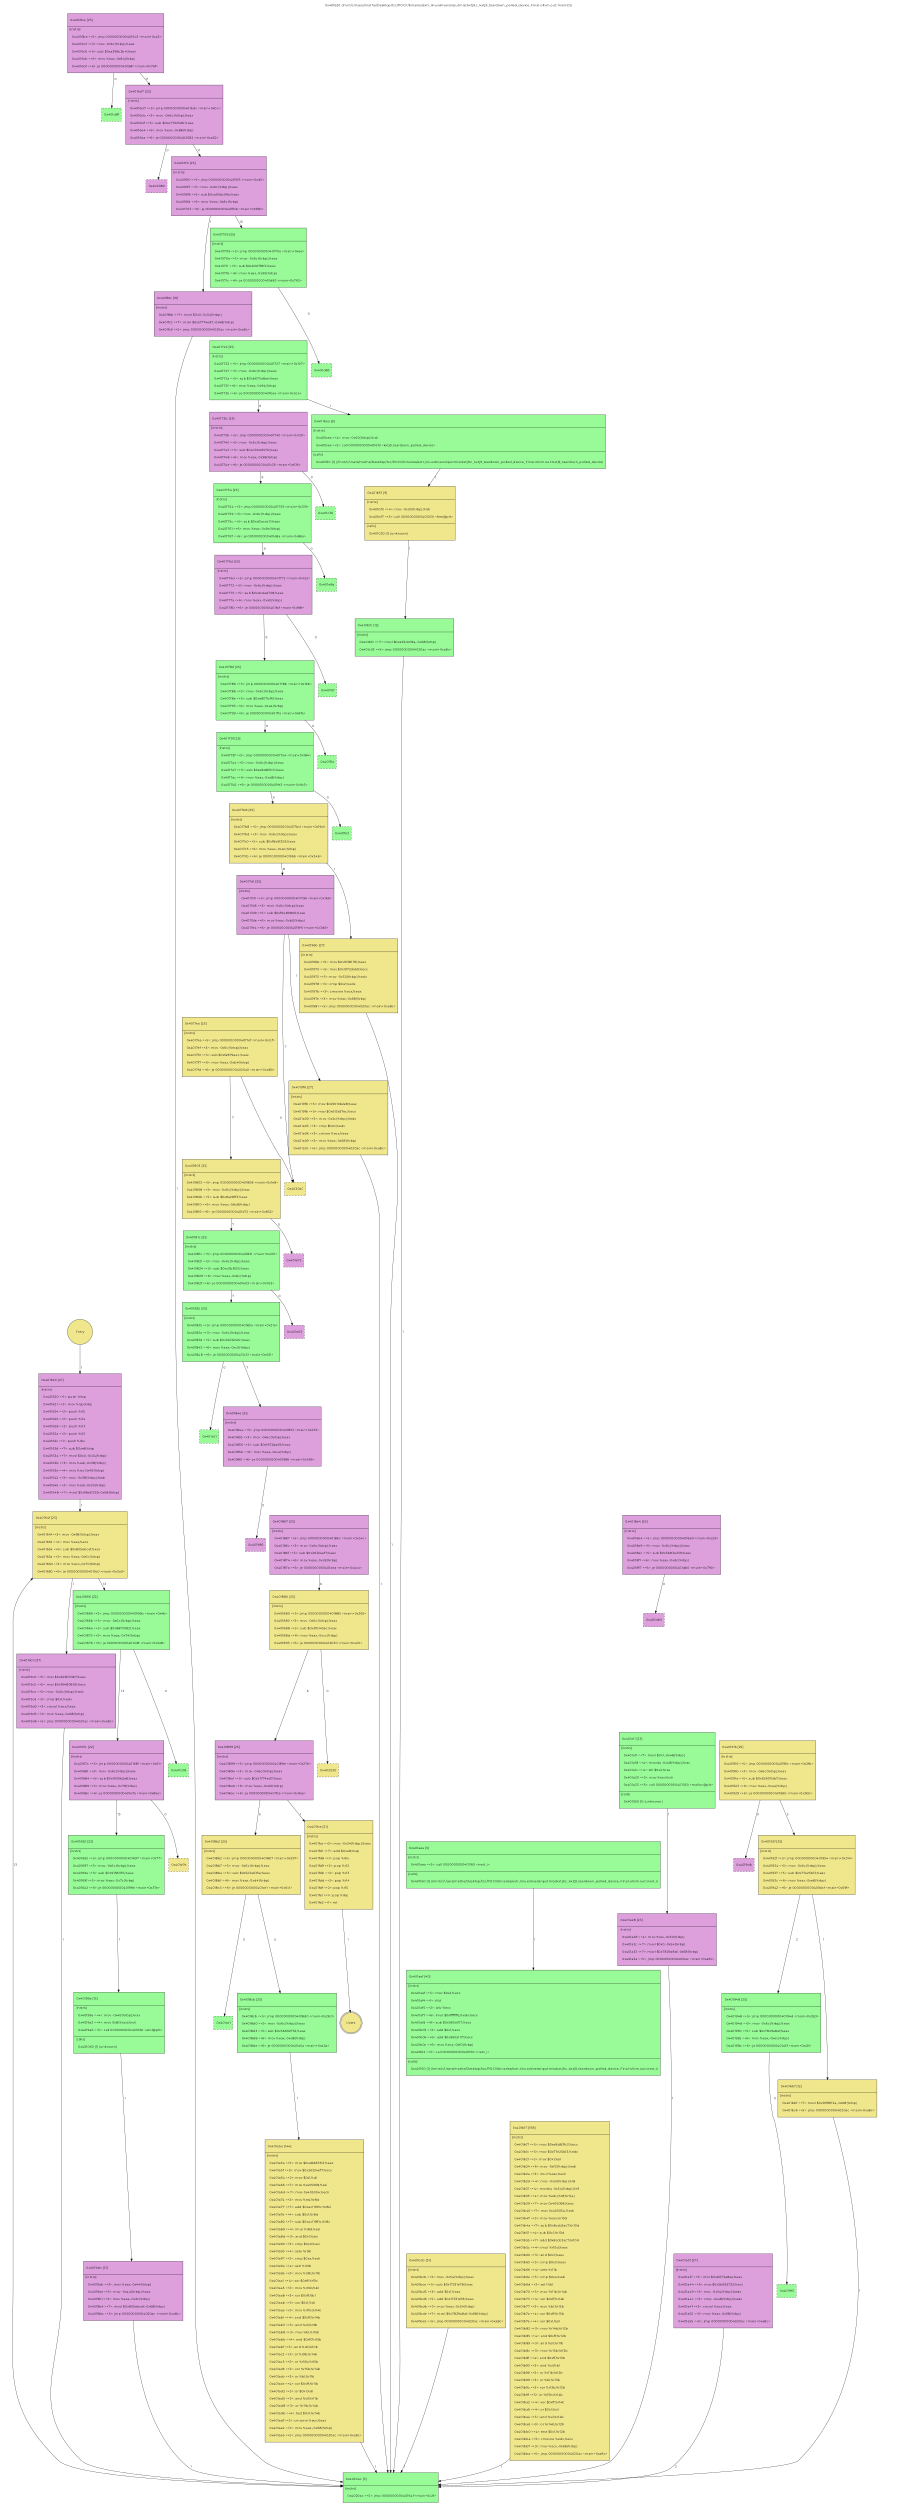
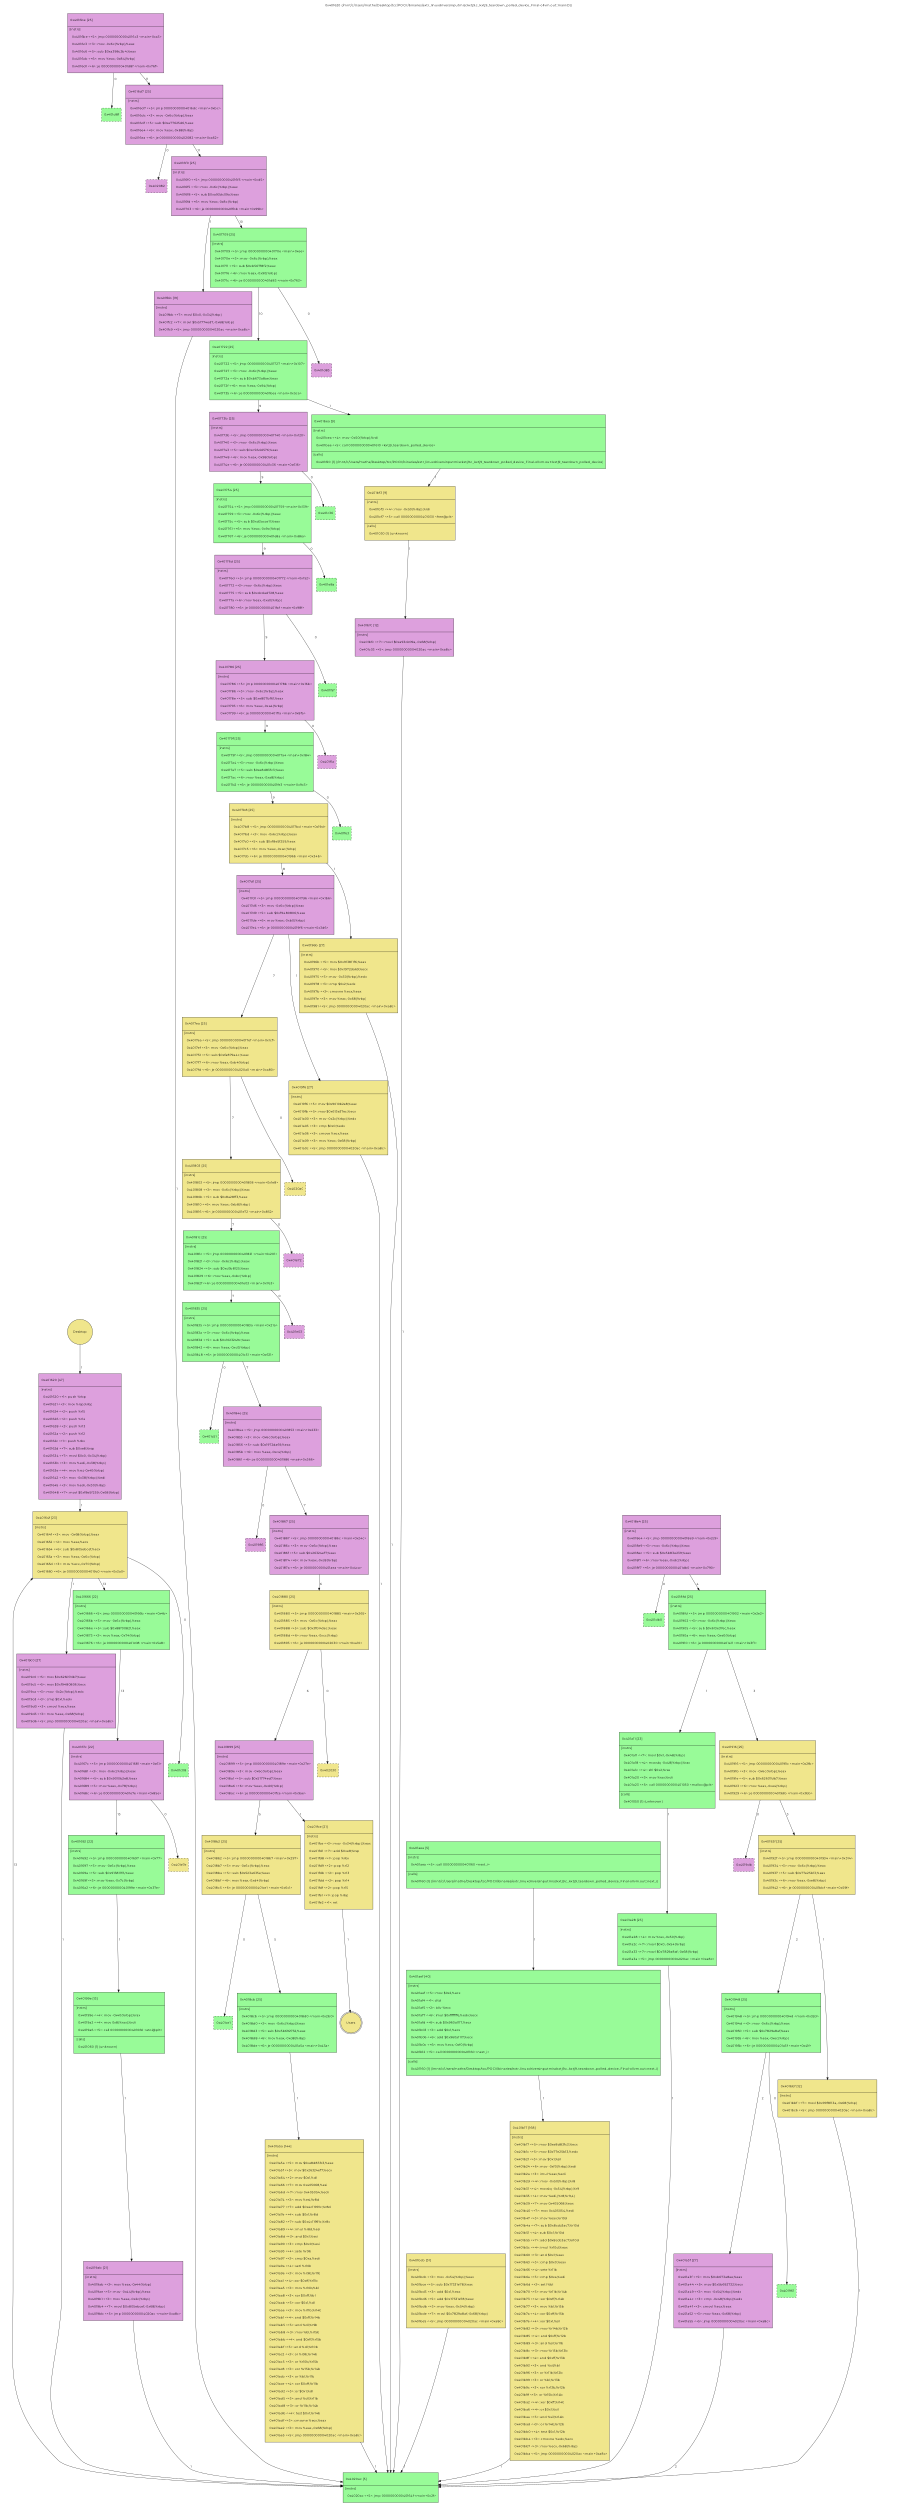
none -> (258, 313)
(322, 370) -> (322, 370)
(404, 637) -> (404, 637)
(265, 690) -> (265, 690)
(327, 762) -> (327, 762)
(283, 1057) -> (258, 975)
(80, 1332) -> (80, 1332)
none -> (295, 1489)
(654, 1620) -> (654, 1620)
none -> (717, 1620)
(156, 1705) -> (183, 1647)
(667, 1940) -> (667, 1940)
none -> (541, 2097)
none -> (748, 2152)
